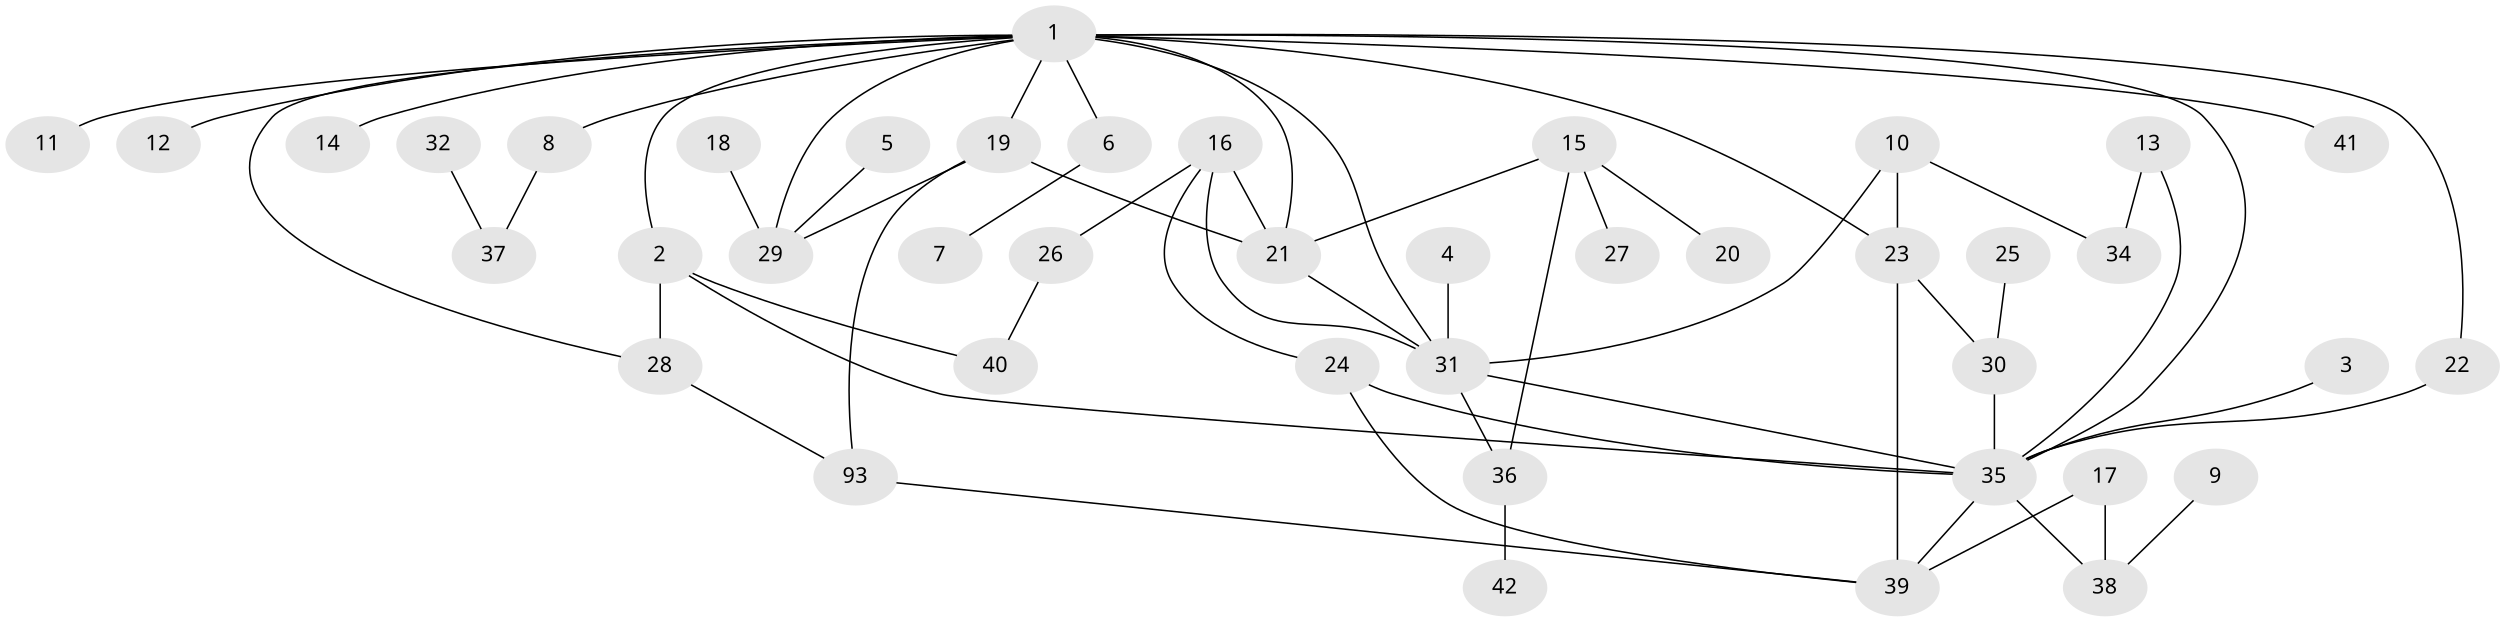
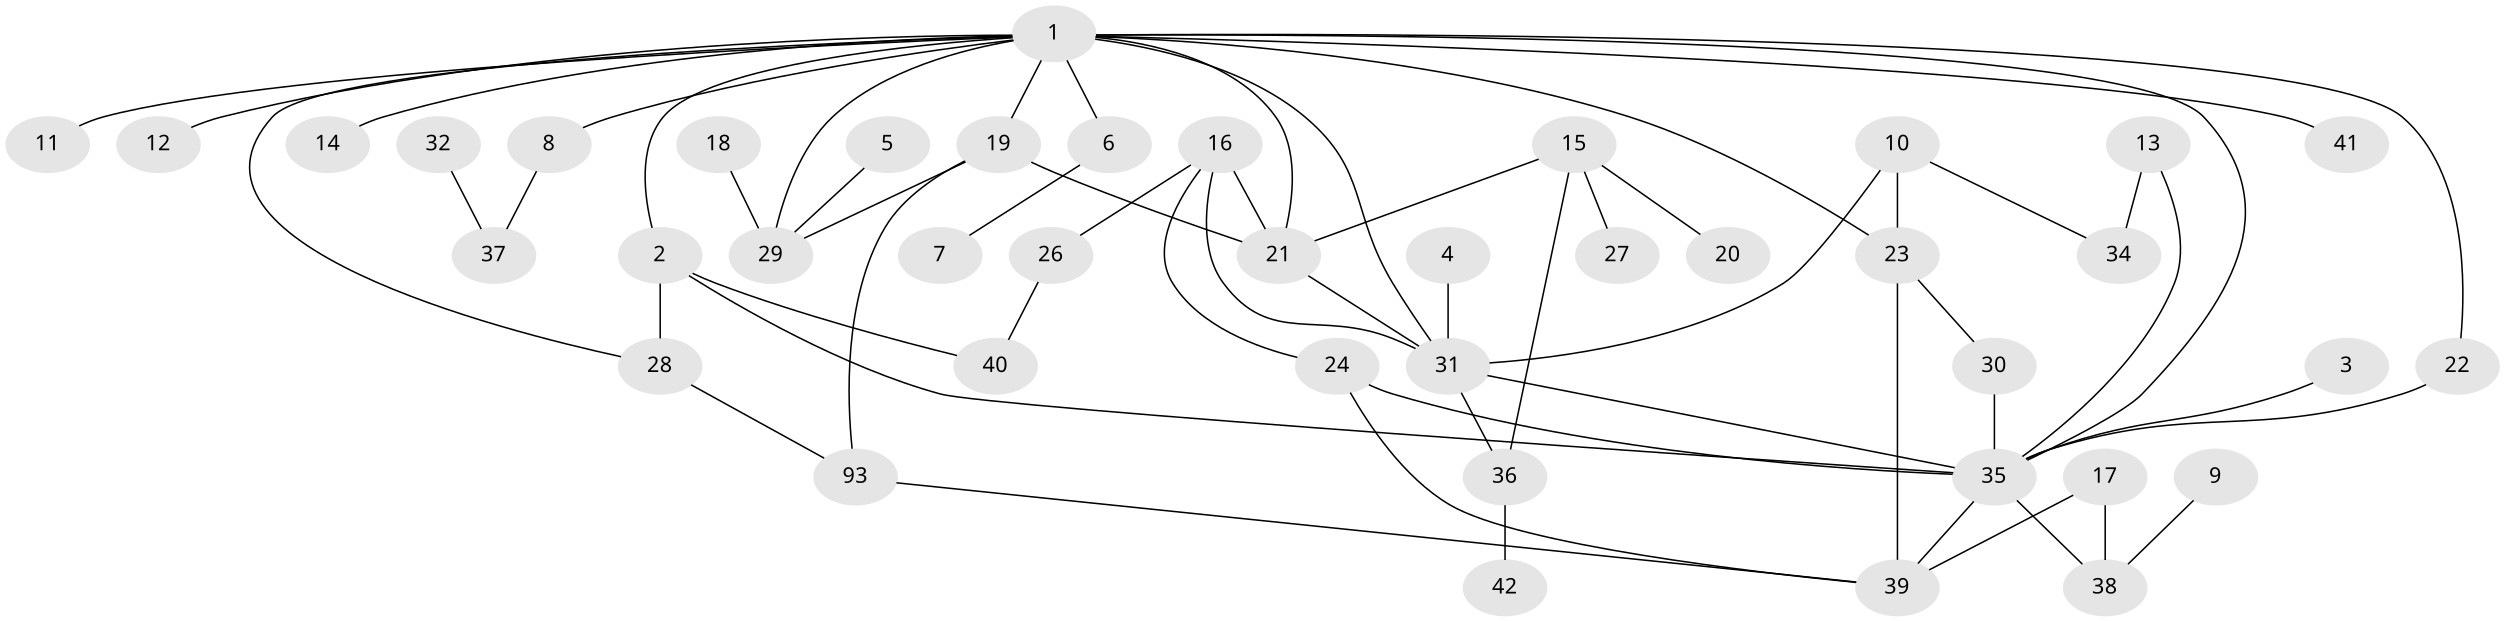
(2008, 255) -> none
